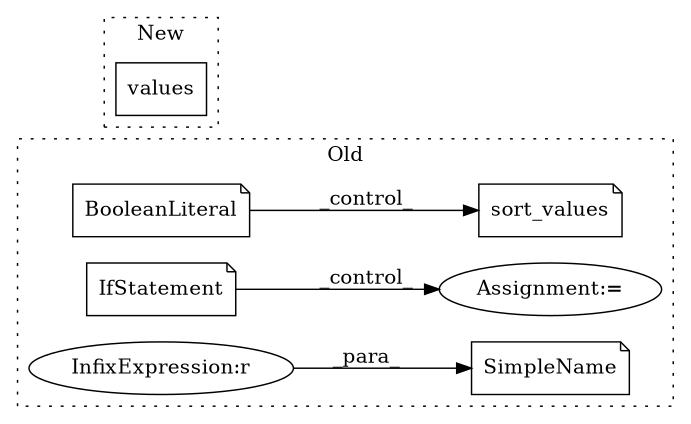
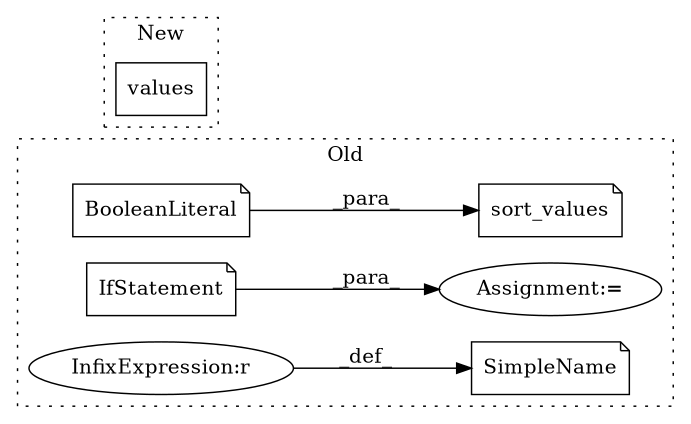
(366, 199) -> (366, 199)
(366, 278) -> (366, 278)
(366, 357) -> (366, 357)
